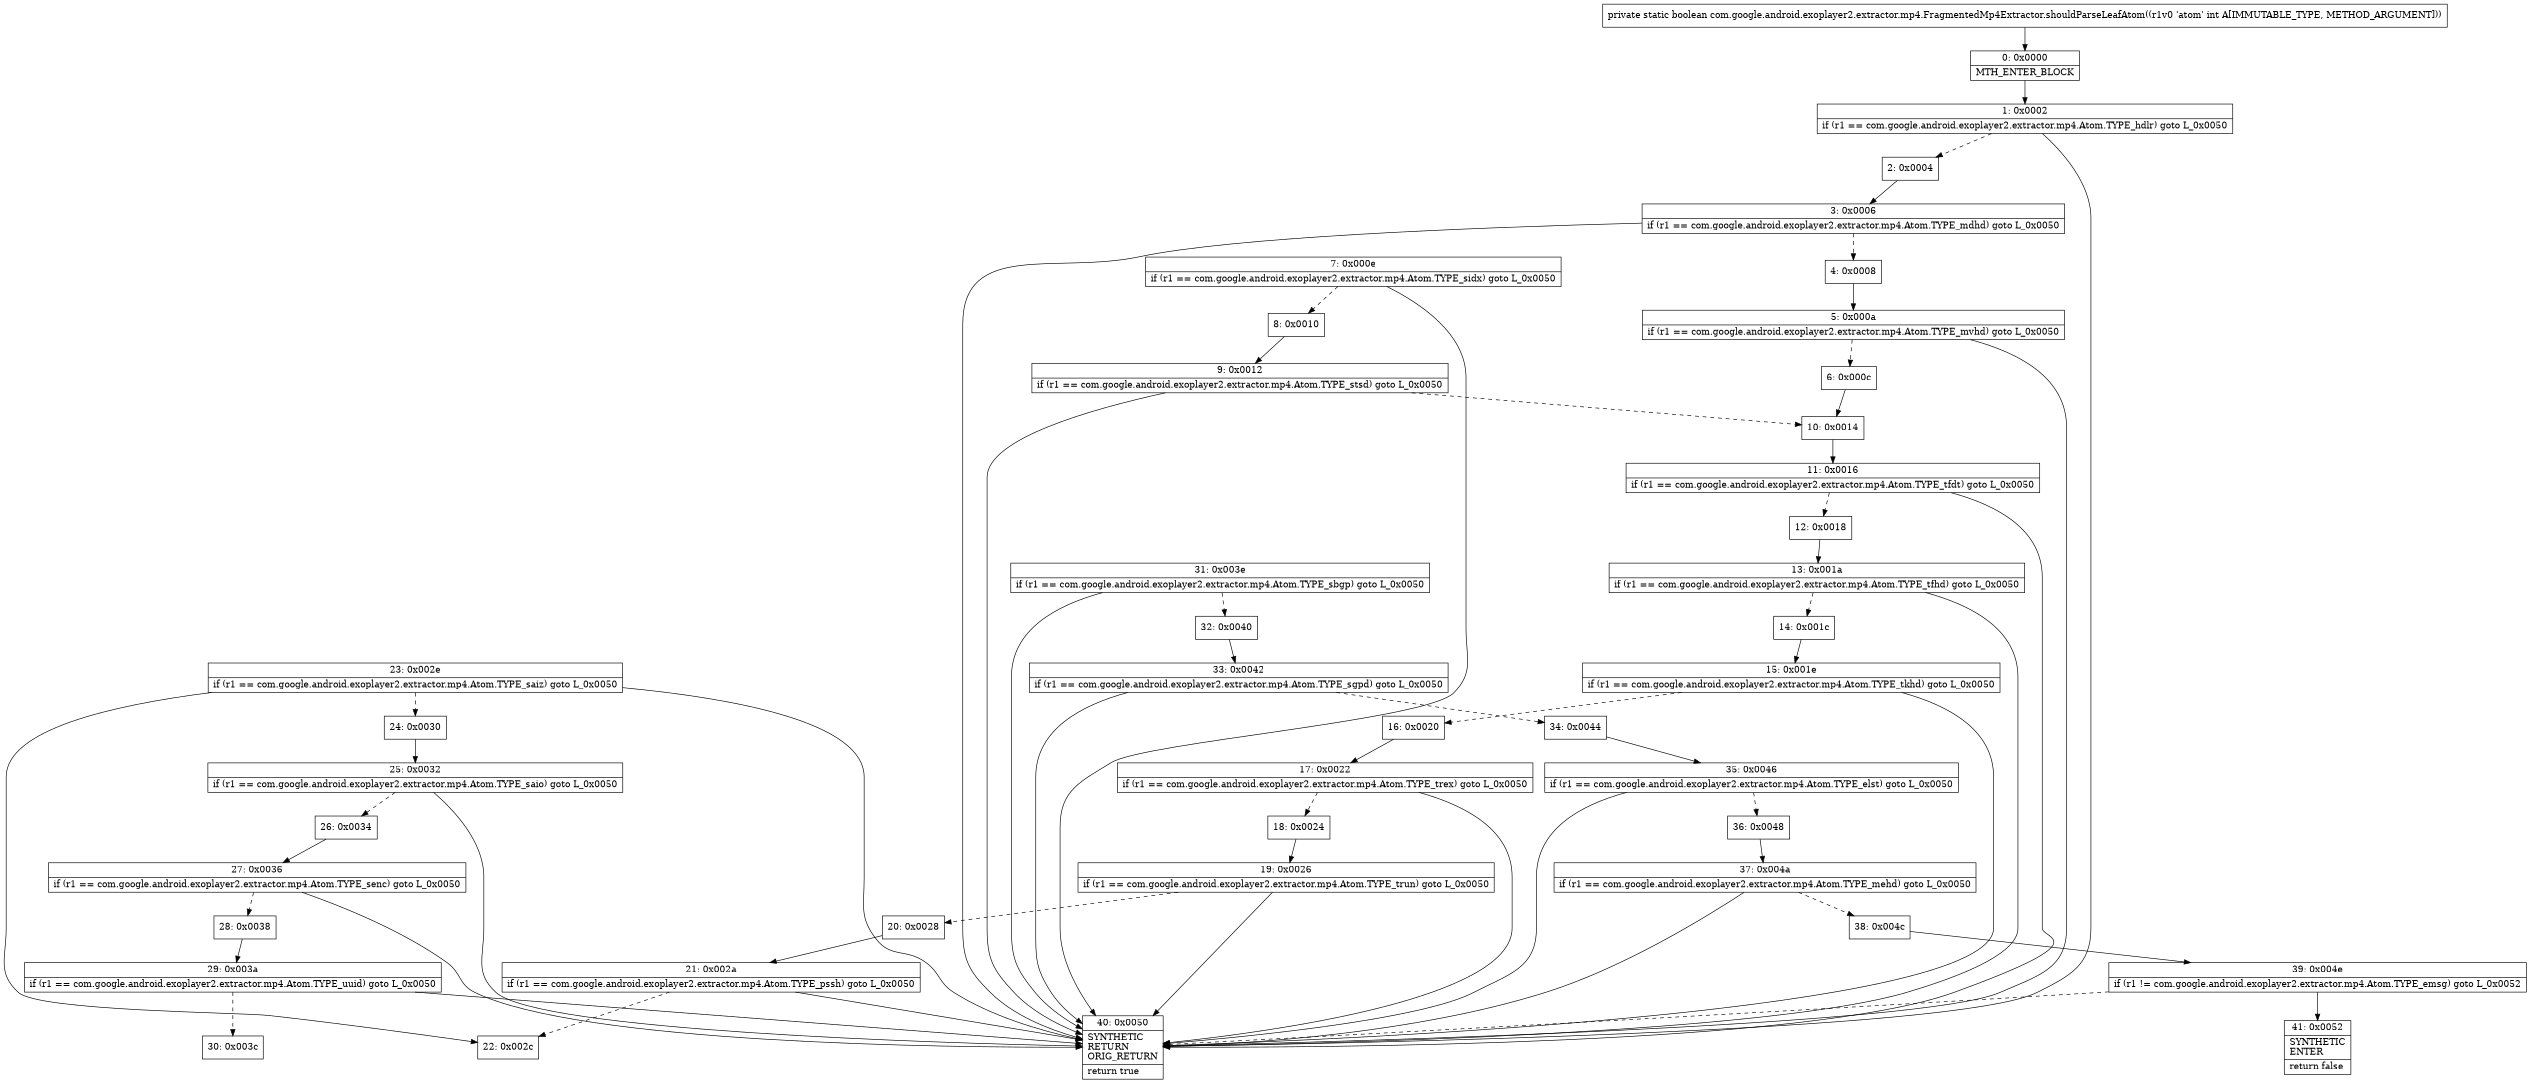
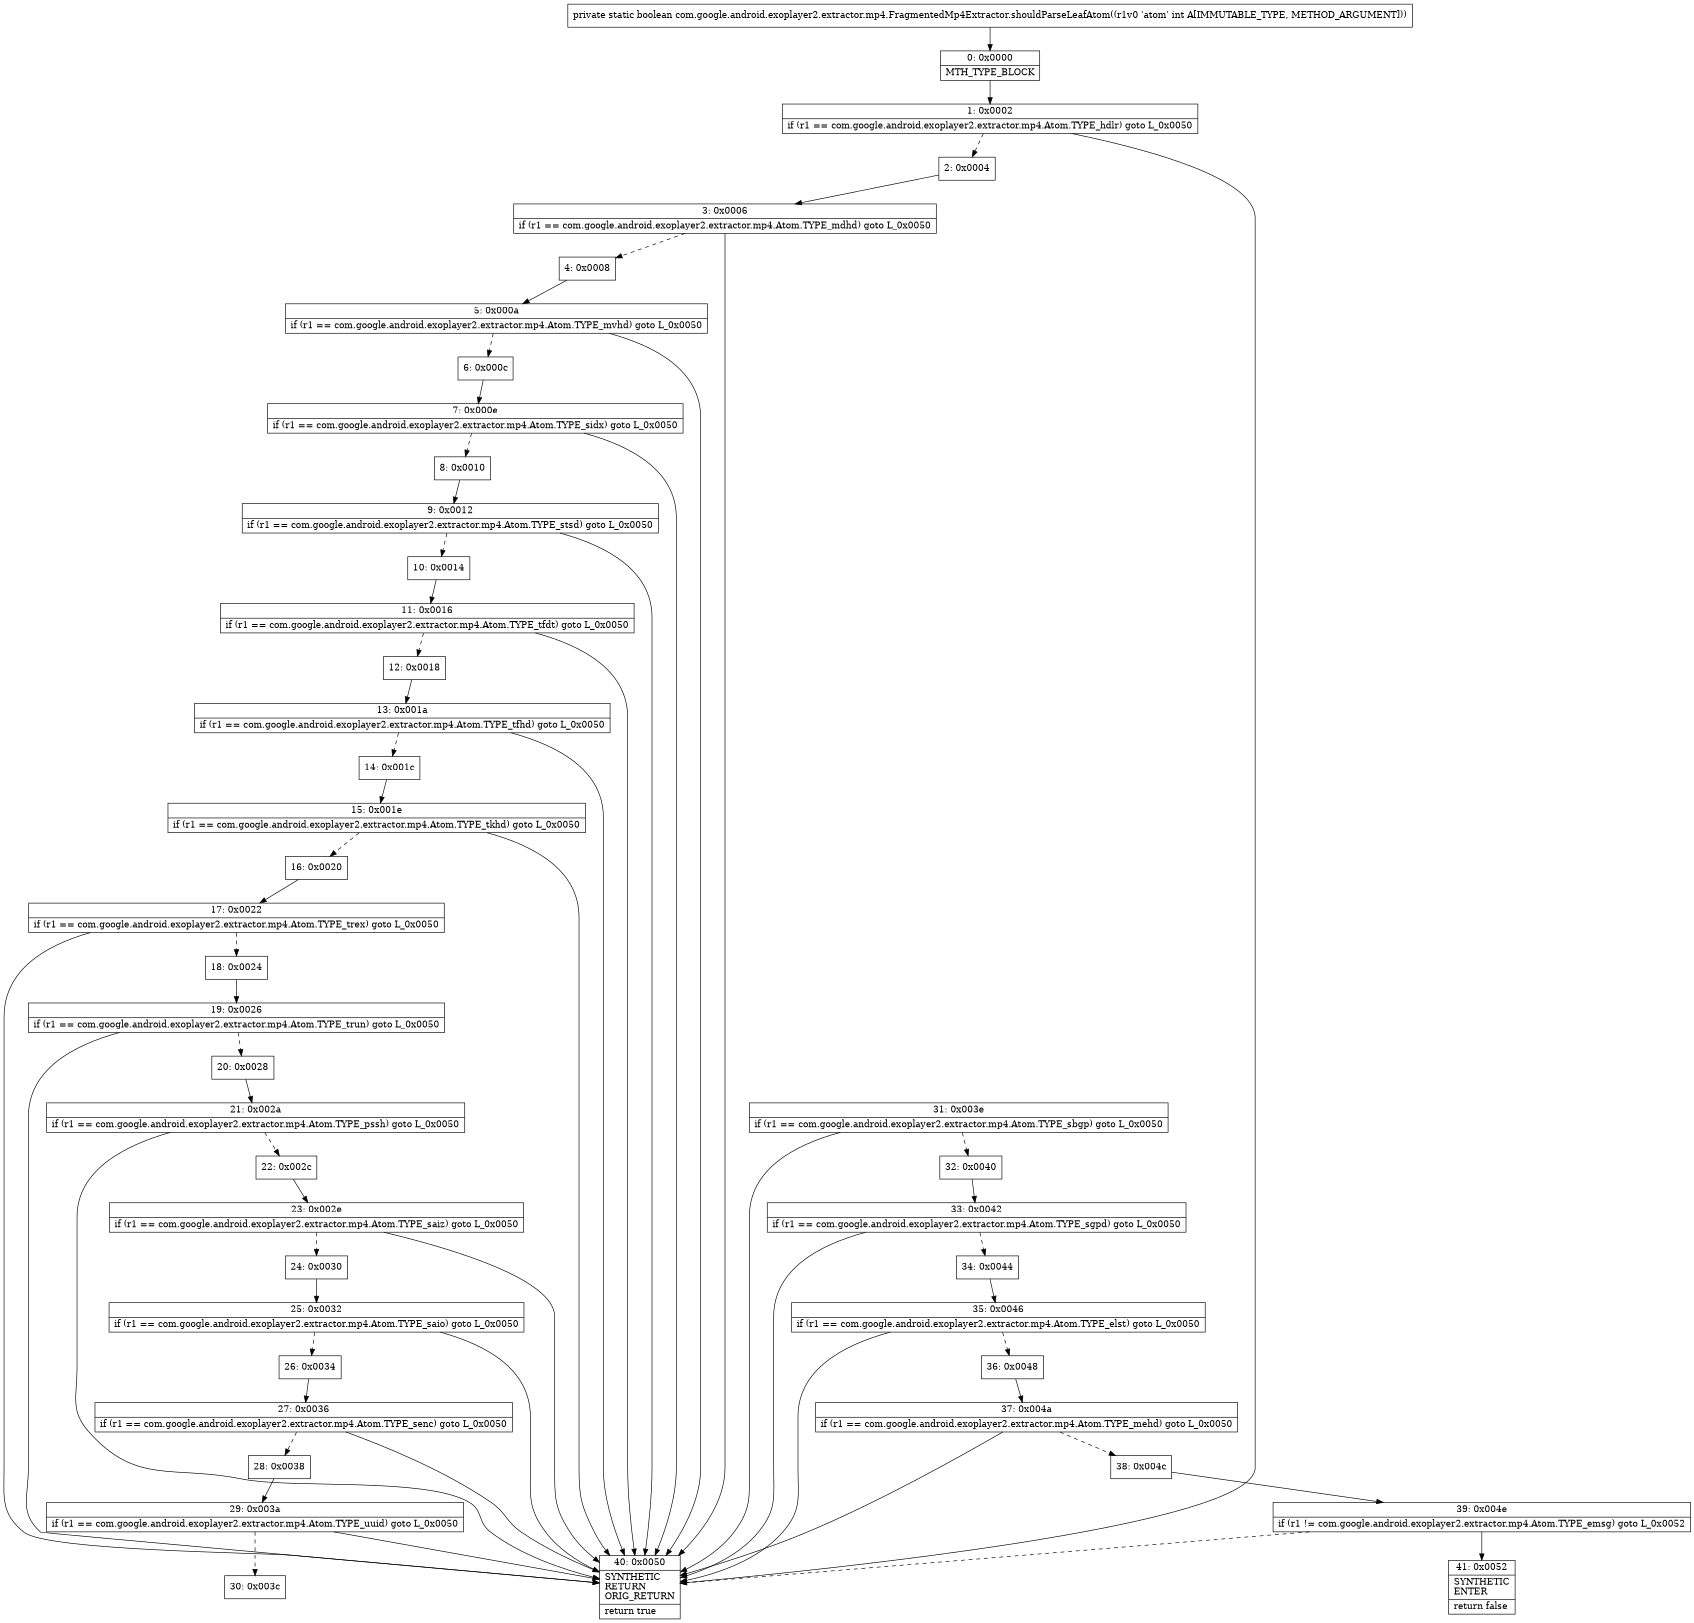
(2025, 73) -> (990, 73)
(1842, 400) -> (481, 389)
(20, 993) -> (299, 1188)
